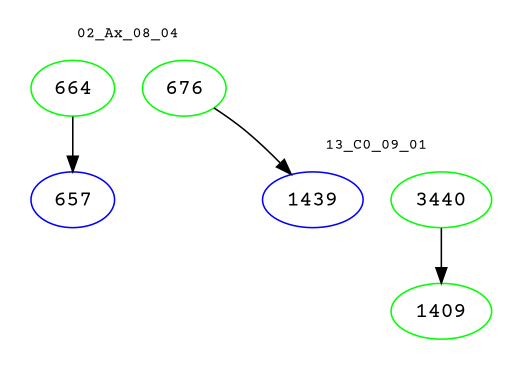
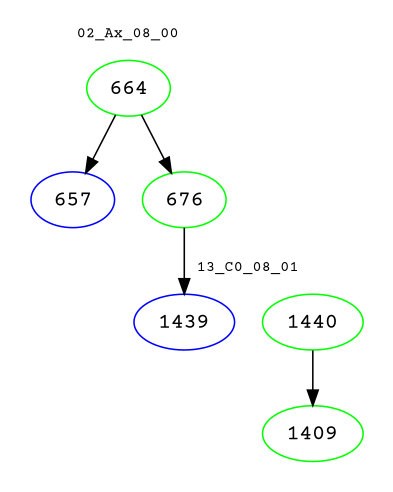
(129, 33) -> (129, 33)
none -> (153, 137)
(377, 145) -> (249, 267)
(441, 200) -> (313, 322)
